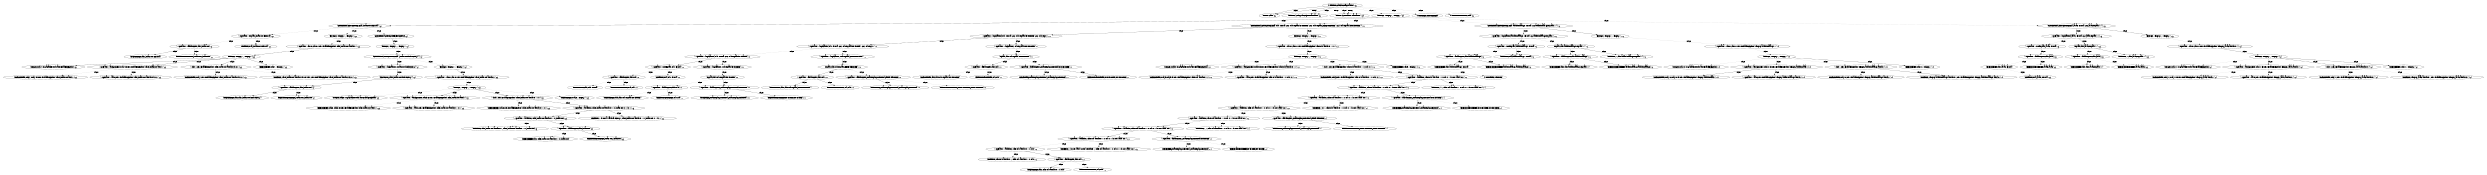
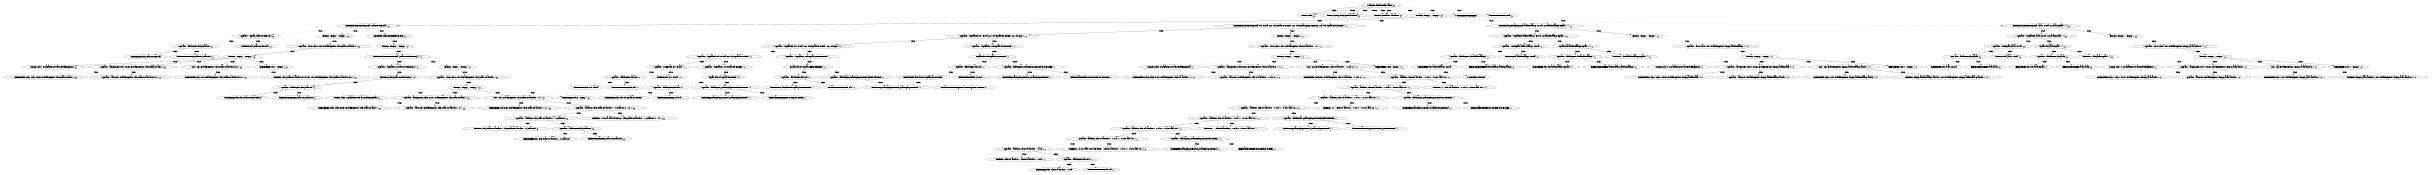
(2018, 72) -> (2008, 51)
